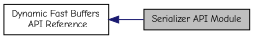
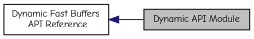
(197, 20) -> (197, 20)
